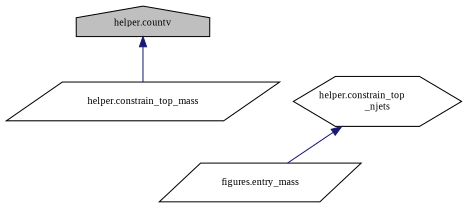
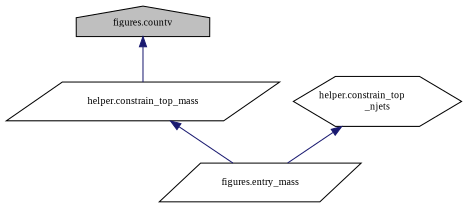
(143, 23) -> (143, 23)
none -> (206, 145)
